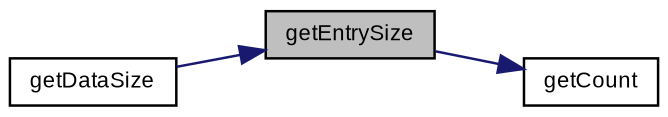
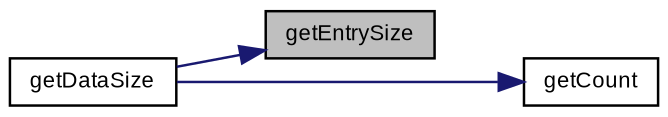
(467, 58) -> (337, 82)
